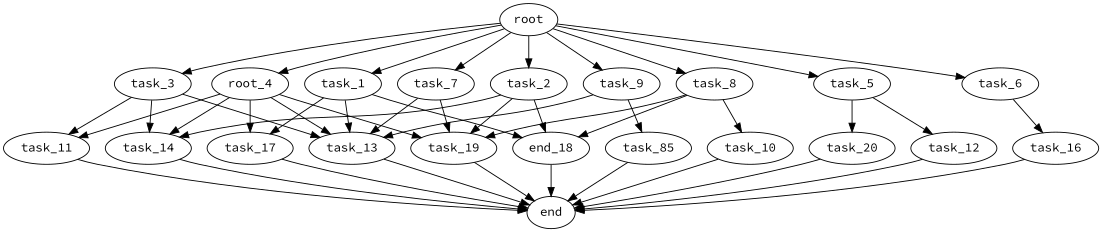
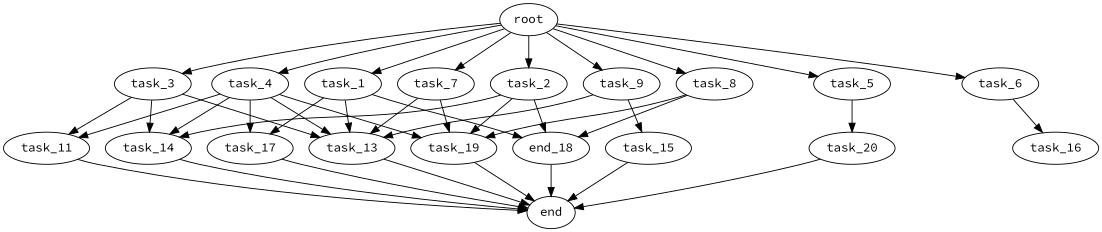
(250, 84) -> (250, 84)
(648, 148) -> (648, 148)
(750, 148) -> none
(954, 148) -> none
(806, 193) -> none
